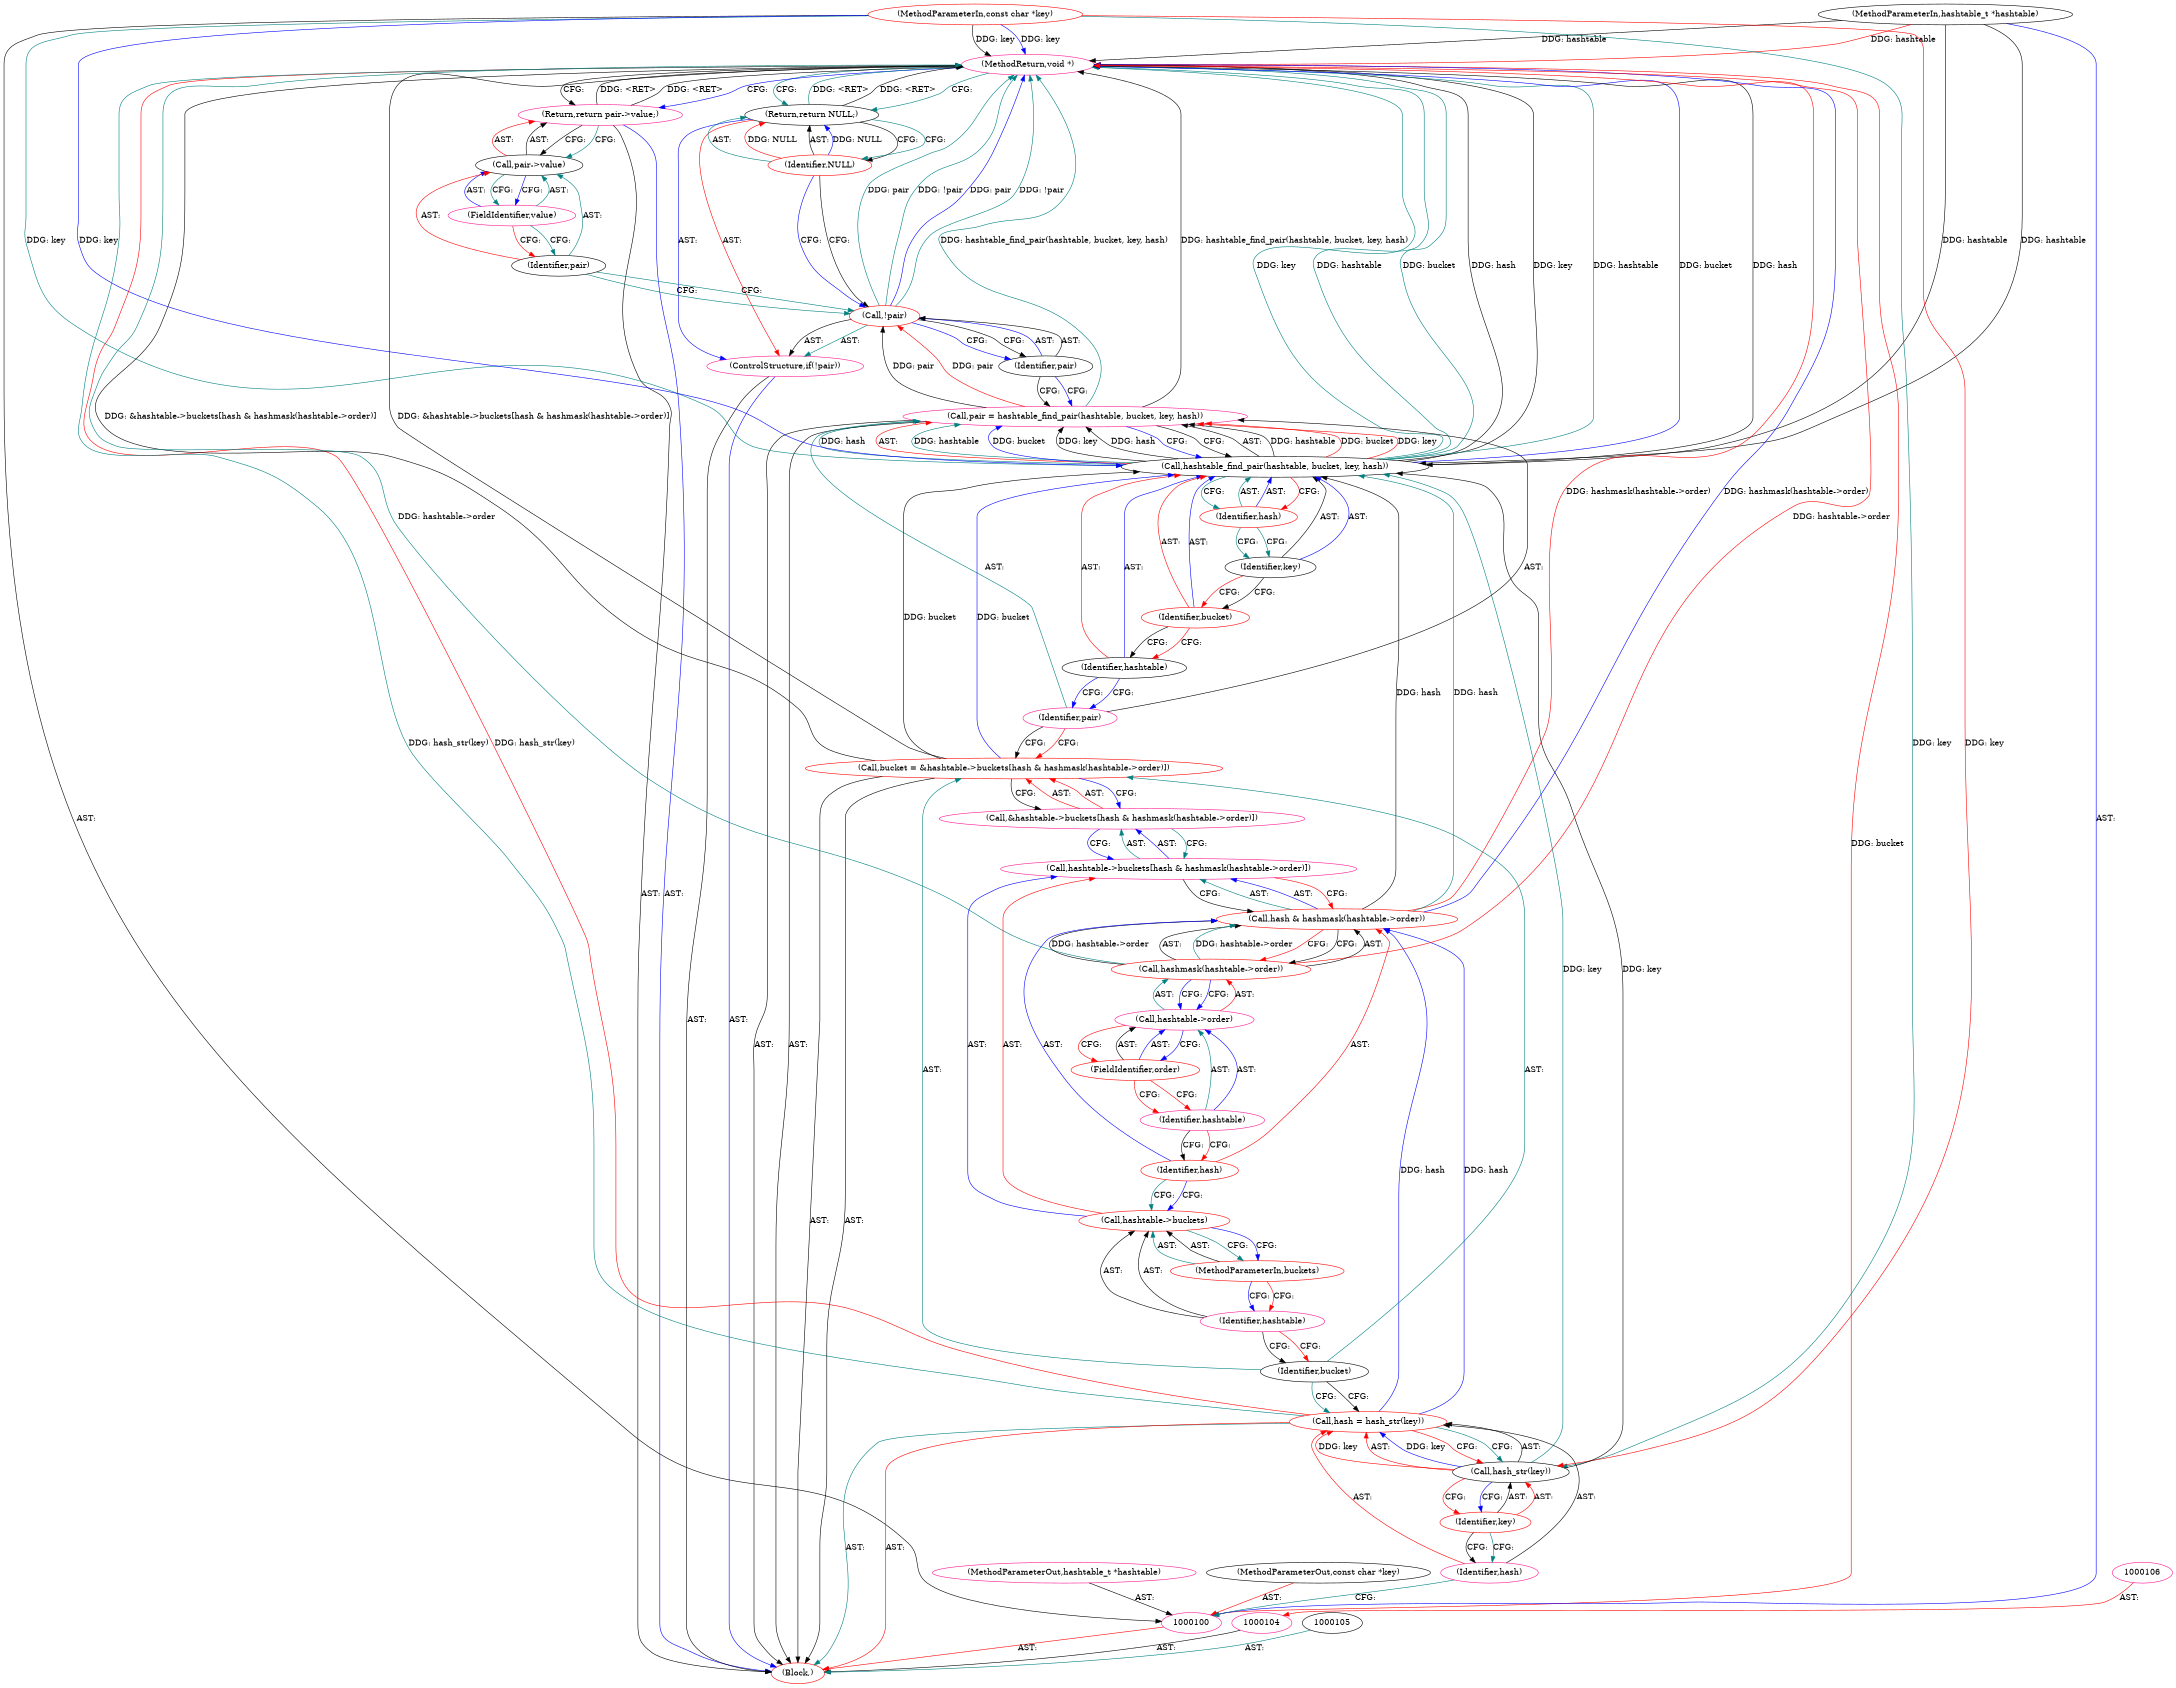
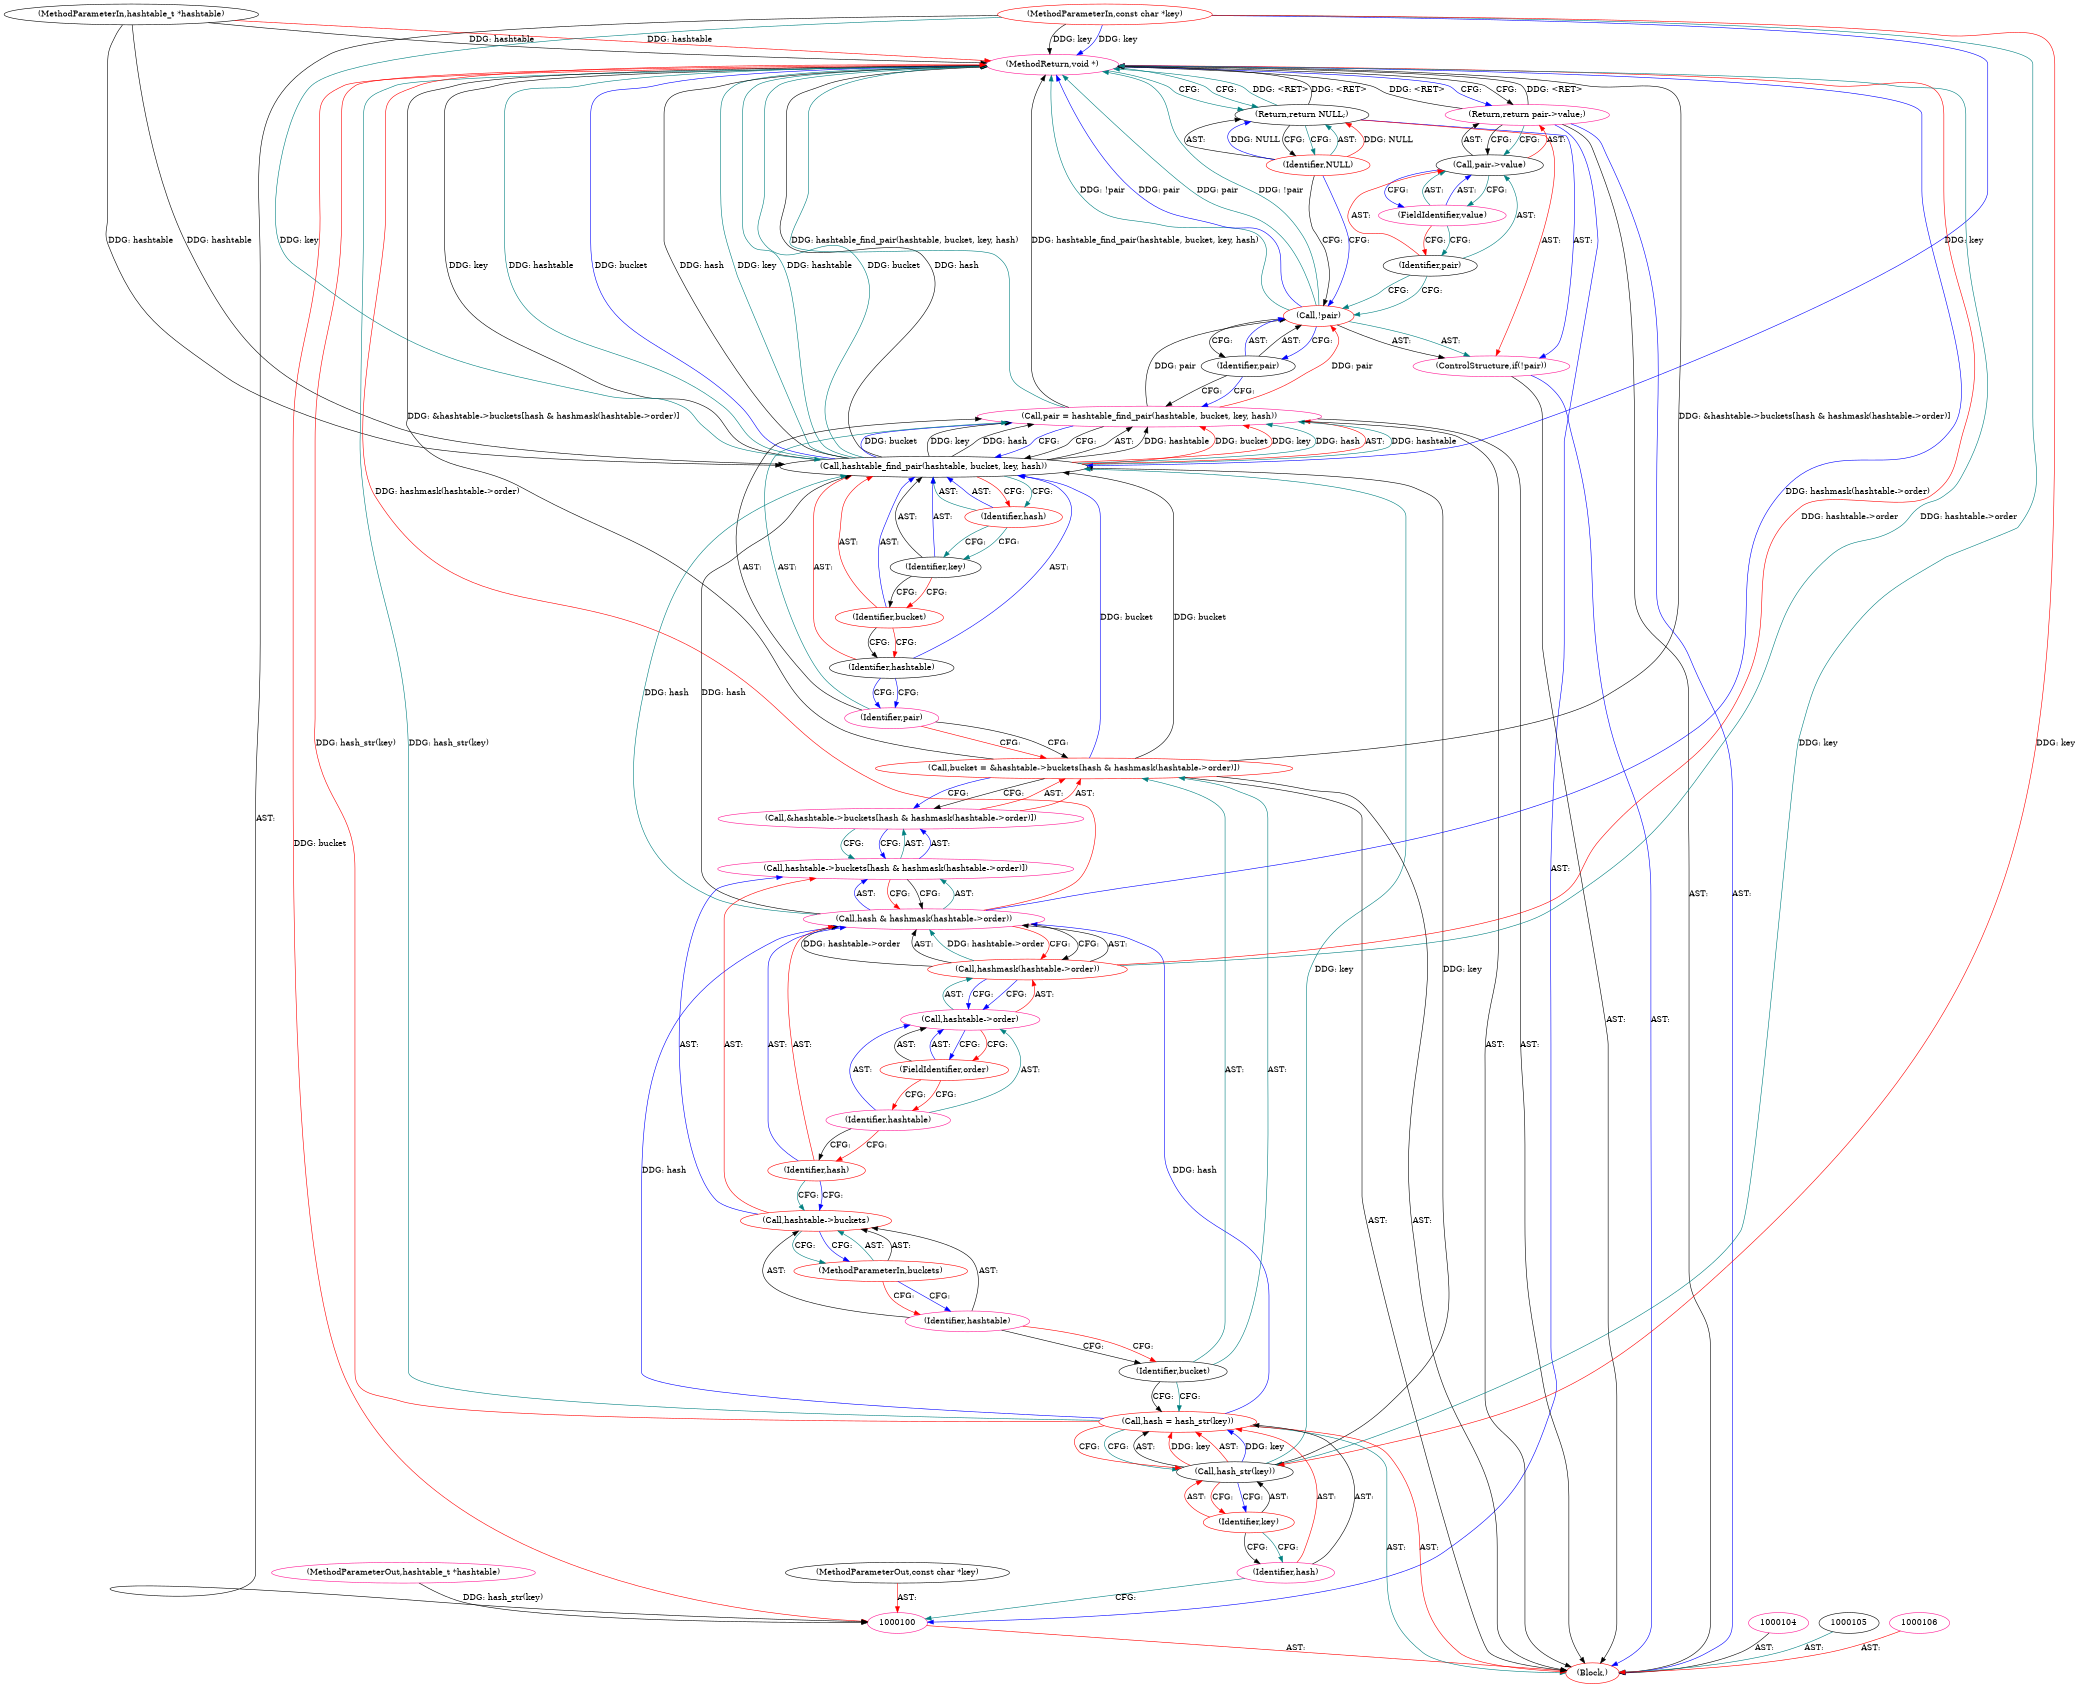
(1337, 919) -> (924, 919)
(2096, 1210) -> (1551, 1110)
(1146, 1598) -> (503, 1598)
(1714, 1610) -> (1765, 1662)
